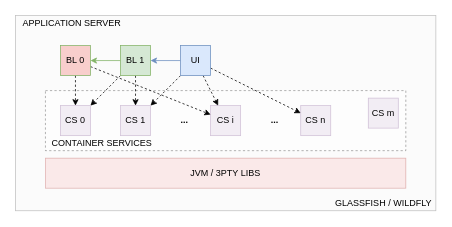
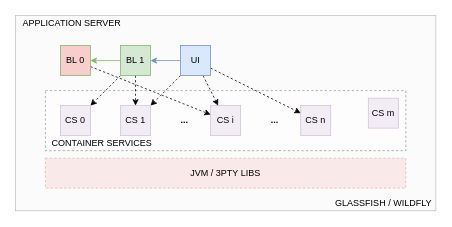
(75, 87) -> none
(225, 173) -> (225, 173)
